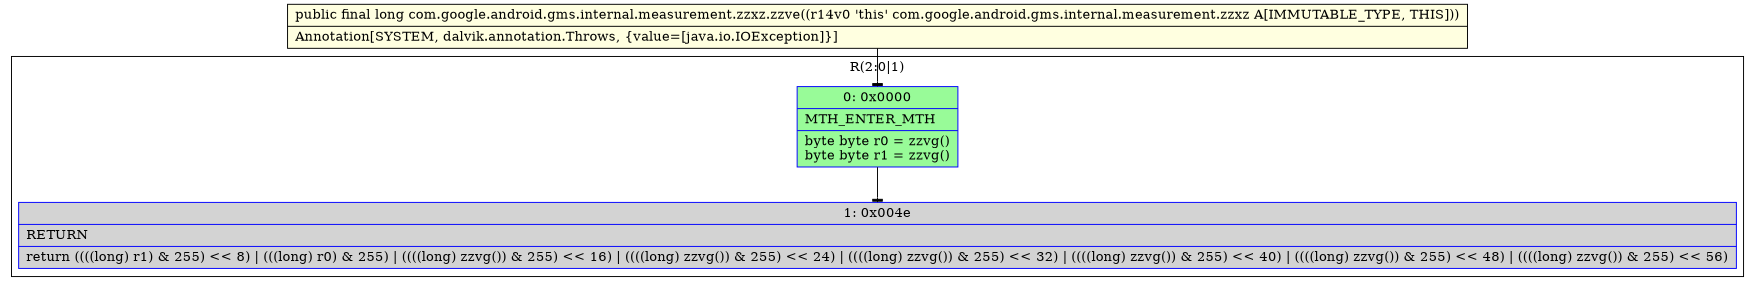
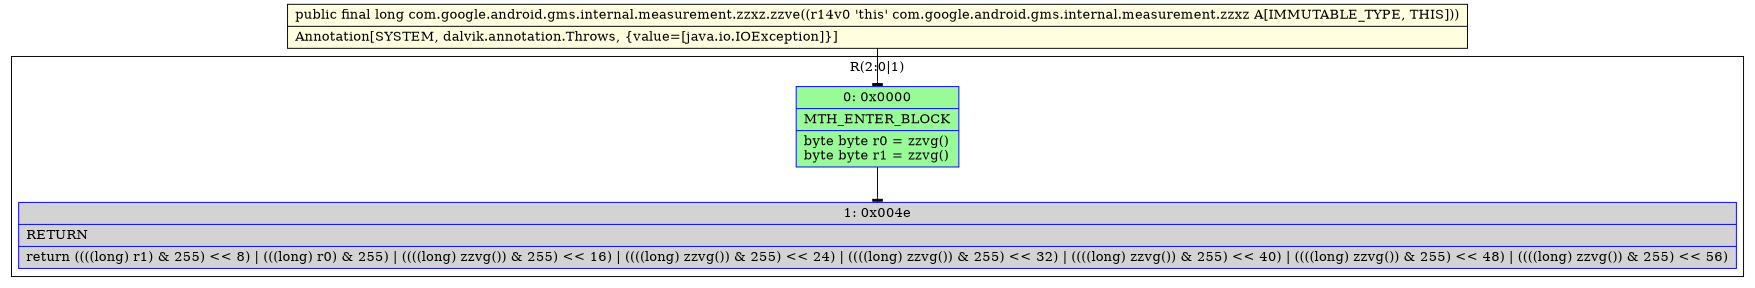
(870, 119) -> (878, 119)
